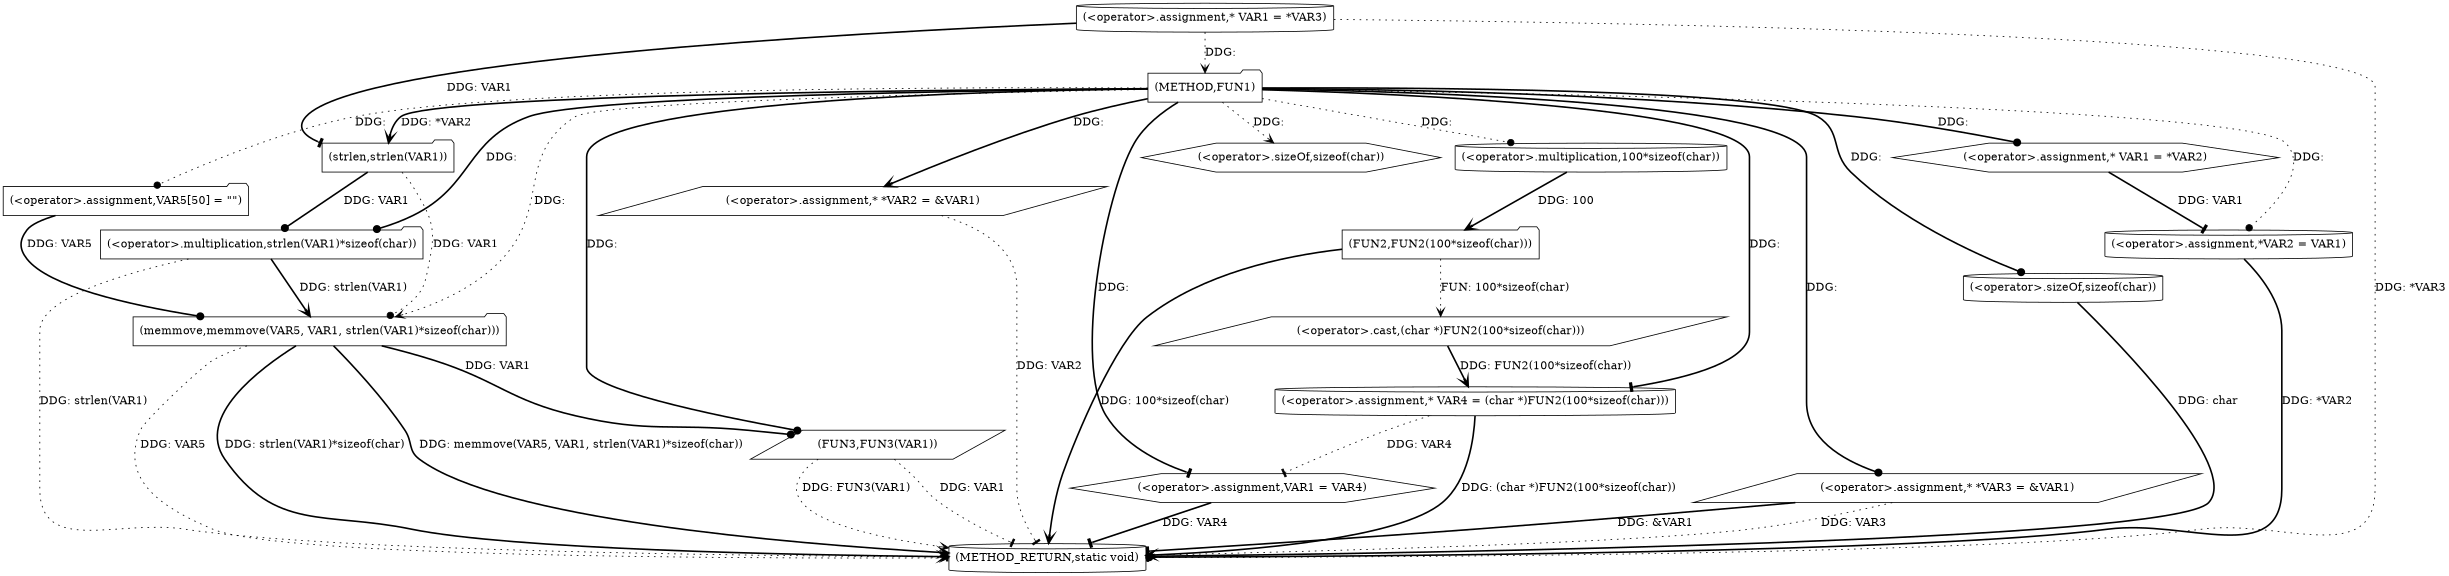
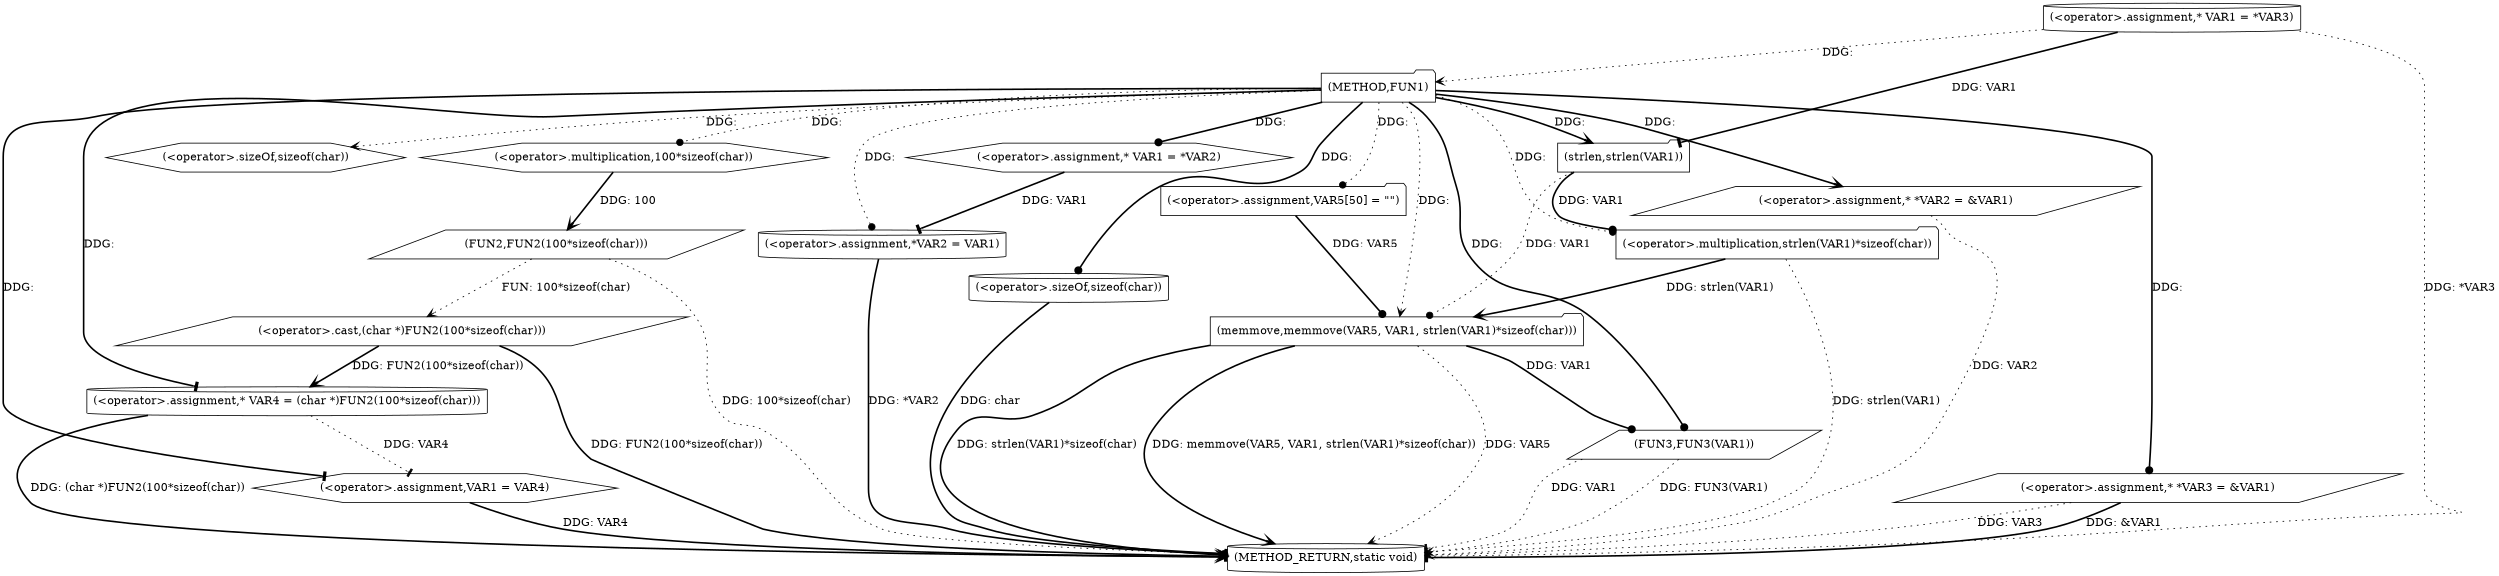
(622, 104) -> (1516, 173)
(436, 123) -> (1572, 123)
(1591, 158) -> (624, 158)
(1441, 244) -> (556, 244)
(1135, 329) -> (850, 511)
none -> (823, 538)
